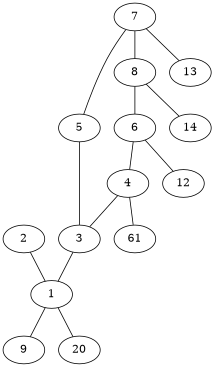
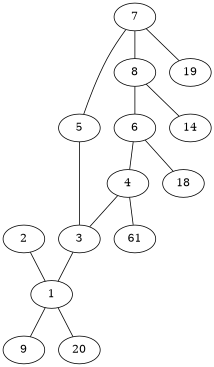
(190, 72) -> (190, 72)
(183, 183) -> (183, 183)
